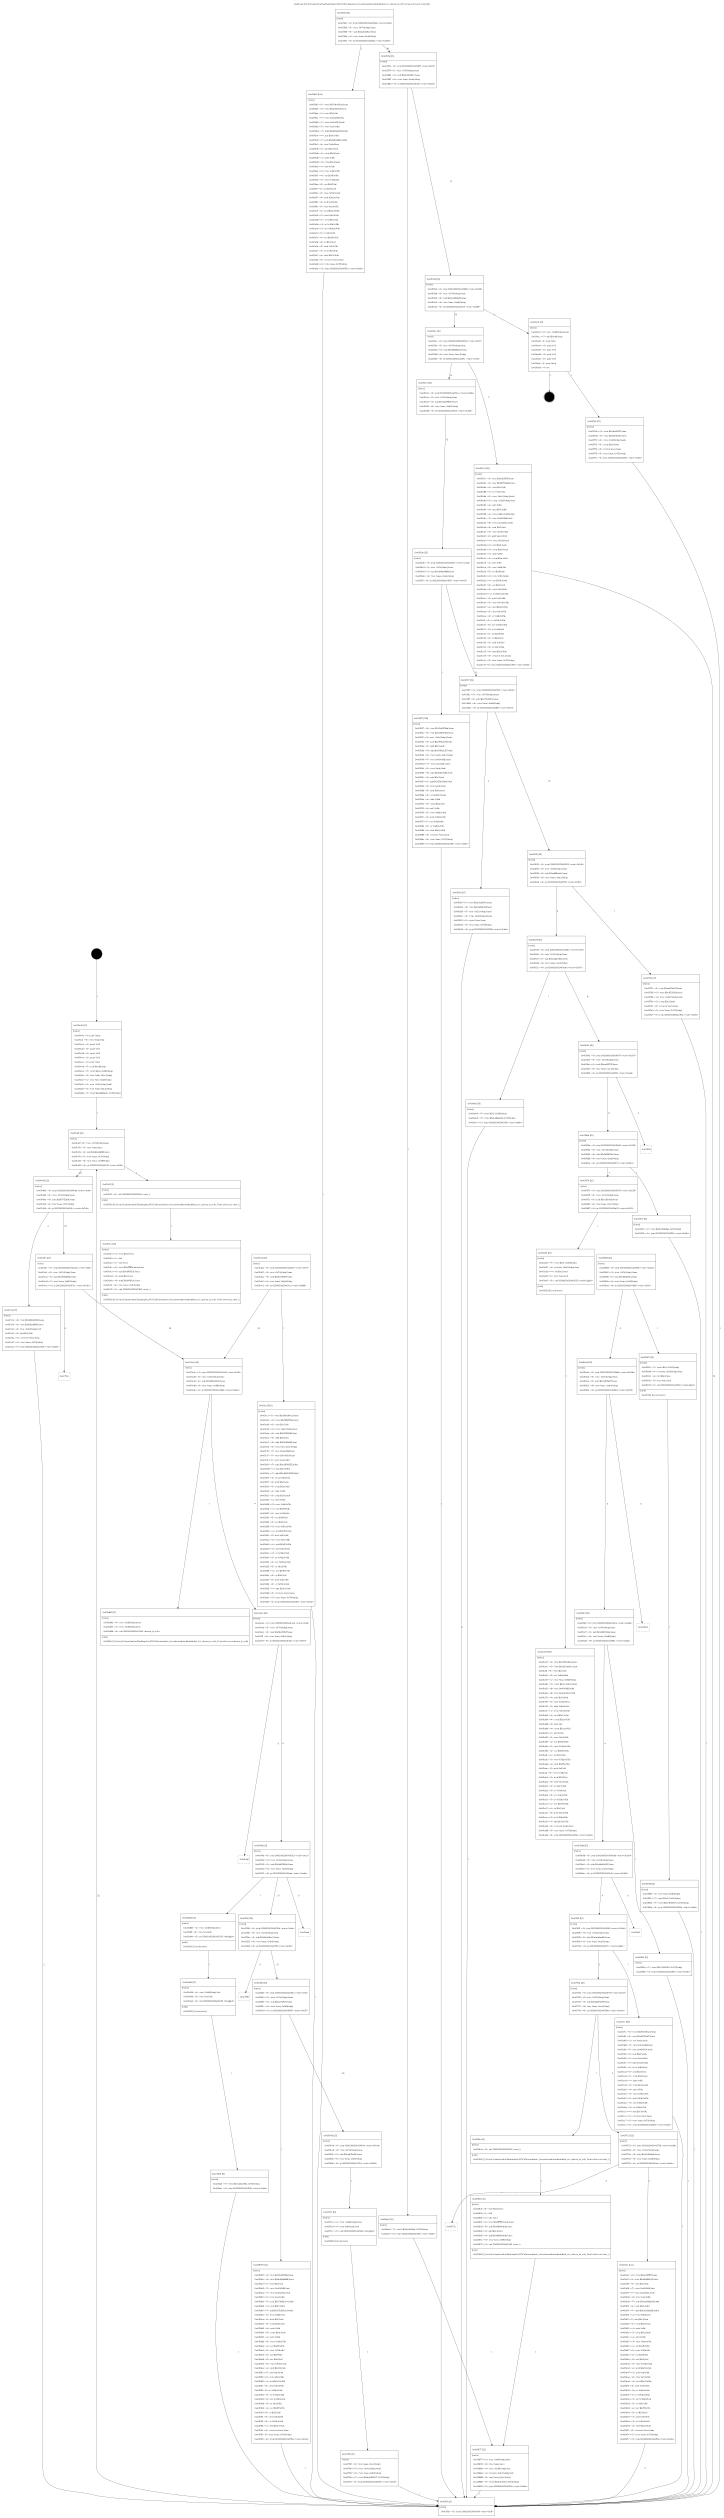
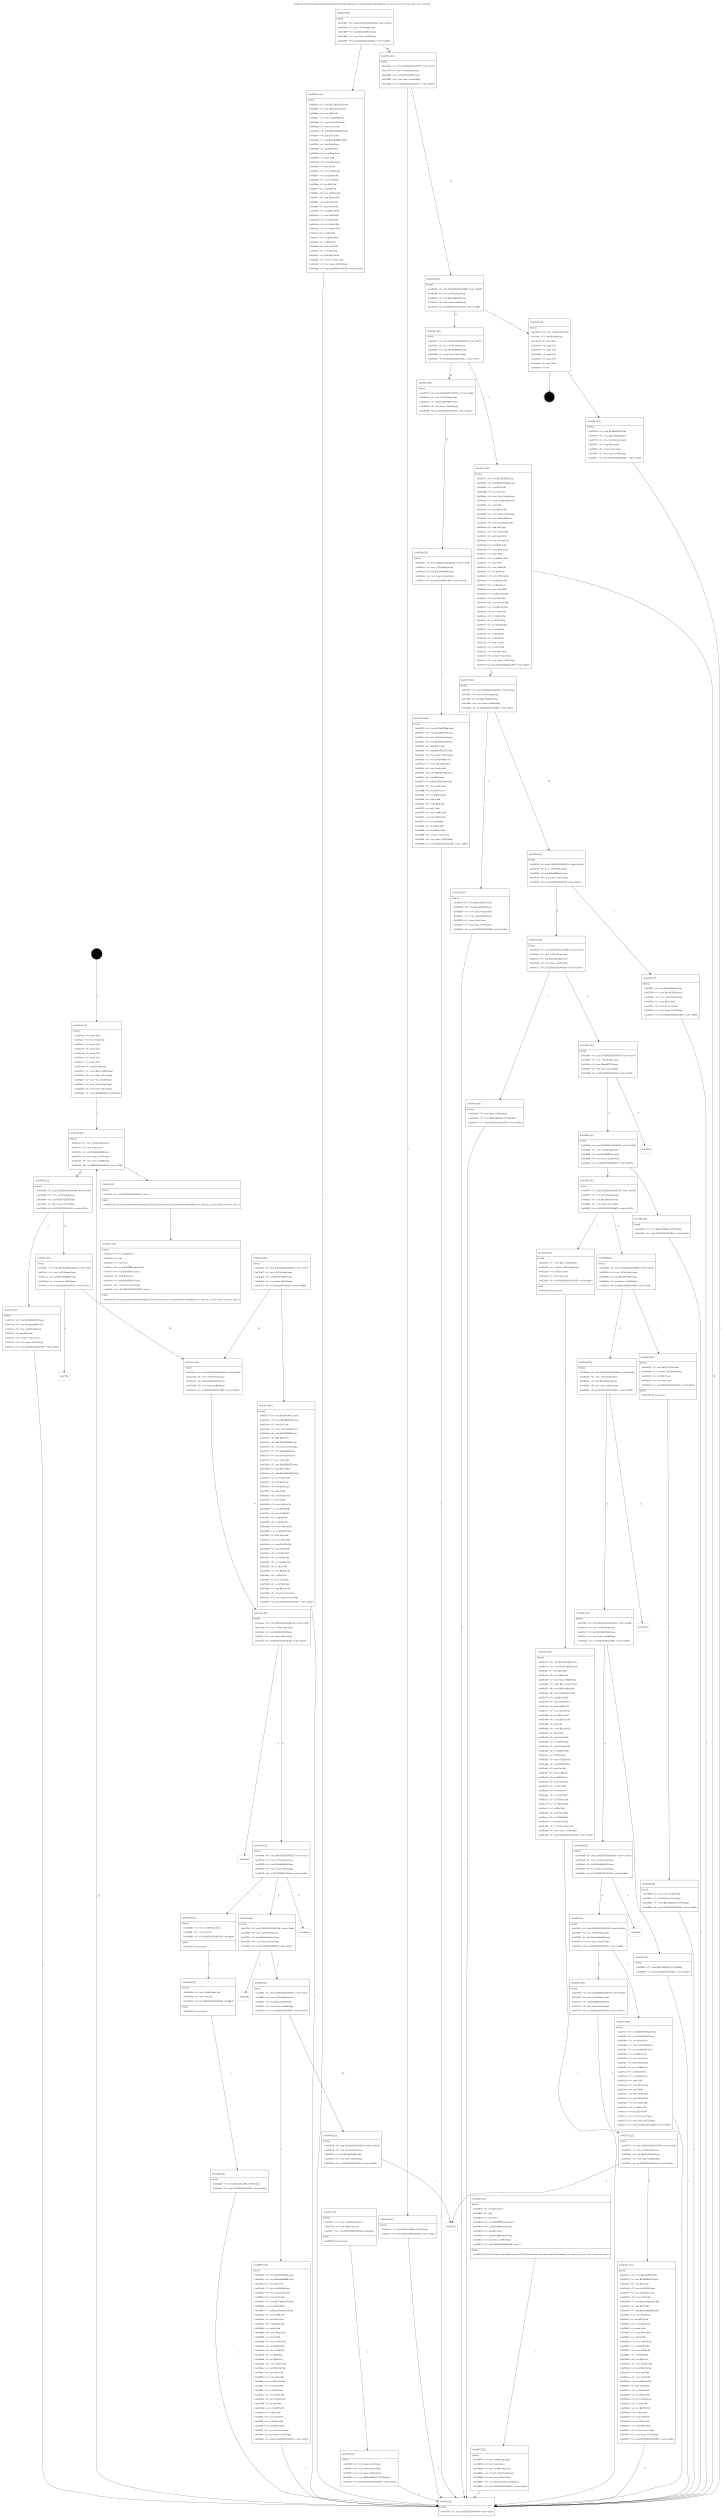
(459, 631) -> (491, 672)
none -> (617, 1233)
(175, 1627) -> none
(541, 2149) -> none
(350, 2187) -> (424, 2182)
none -> (615, 2198)
(455, 2340) -> (419, 2368)
